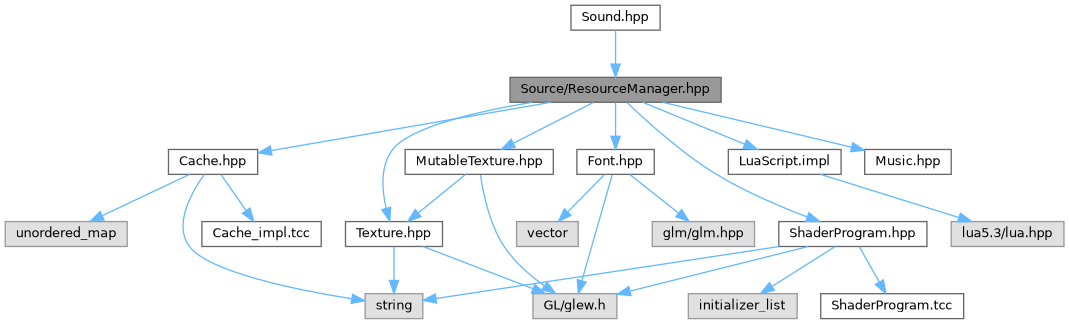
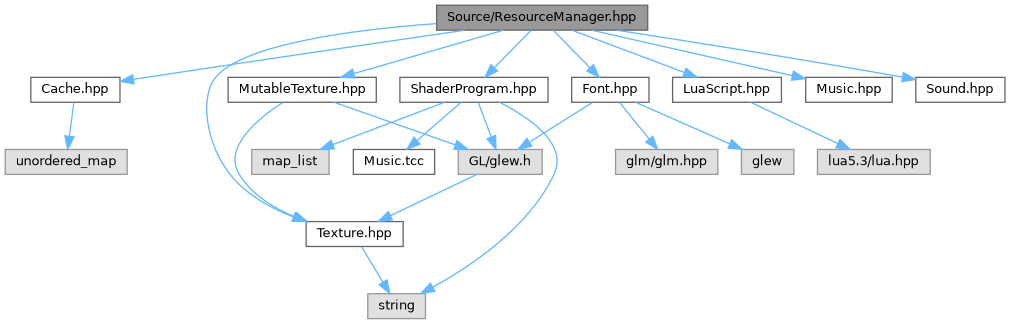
(616, 47) -> (760, 53)
(785, 162) -> (727, 90)
(262, 234) -> none
(547, 234) -> (768, 162)
(478, 268) -> (434, 195)
(230, 270) -> none
(743, 306) -> (290, 162)
(892, 306) -> (394, 162)
